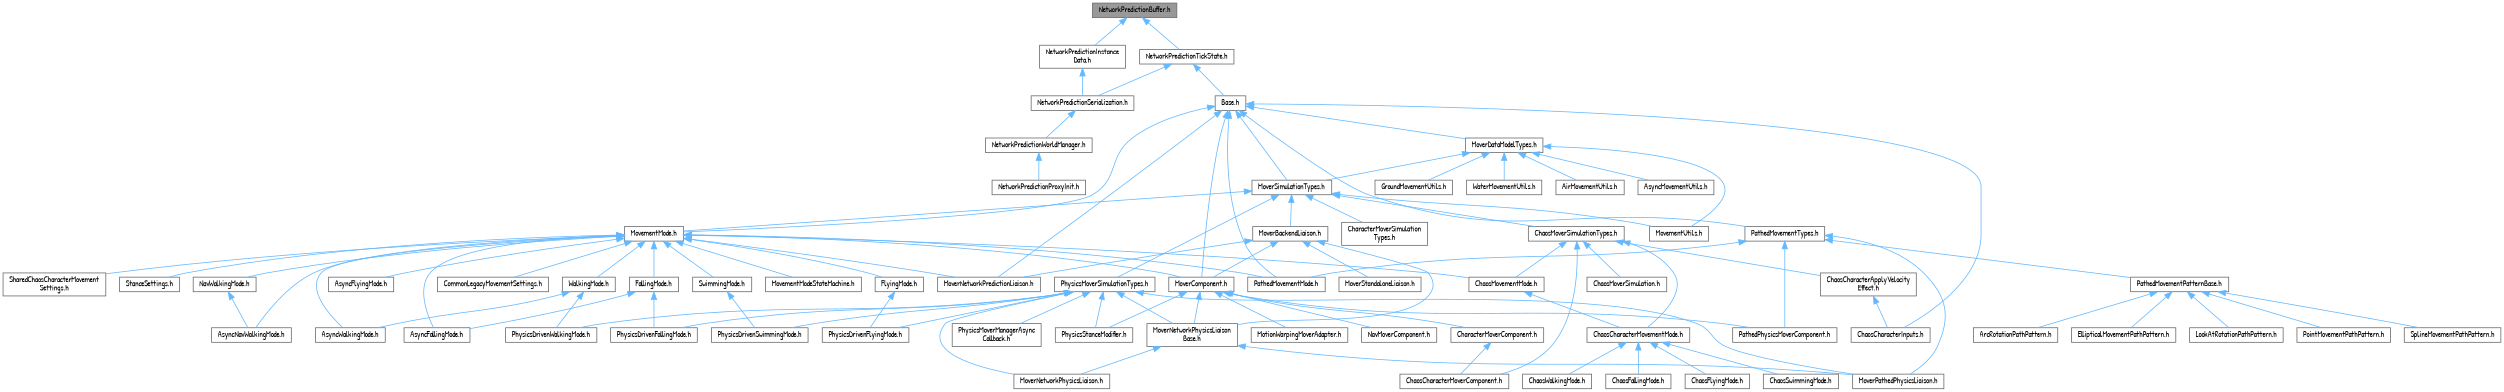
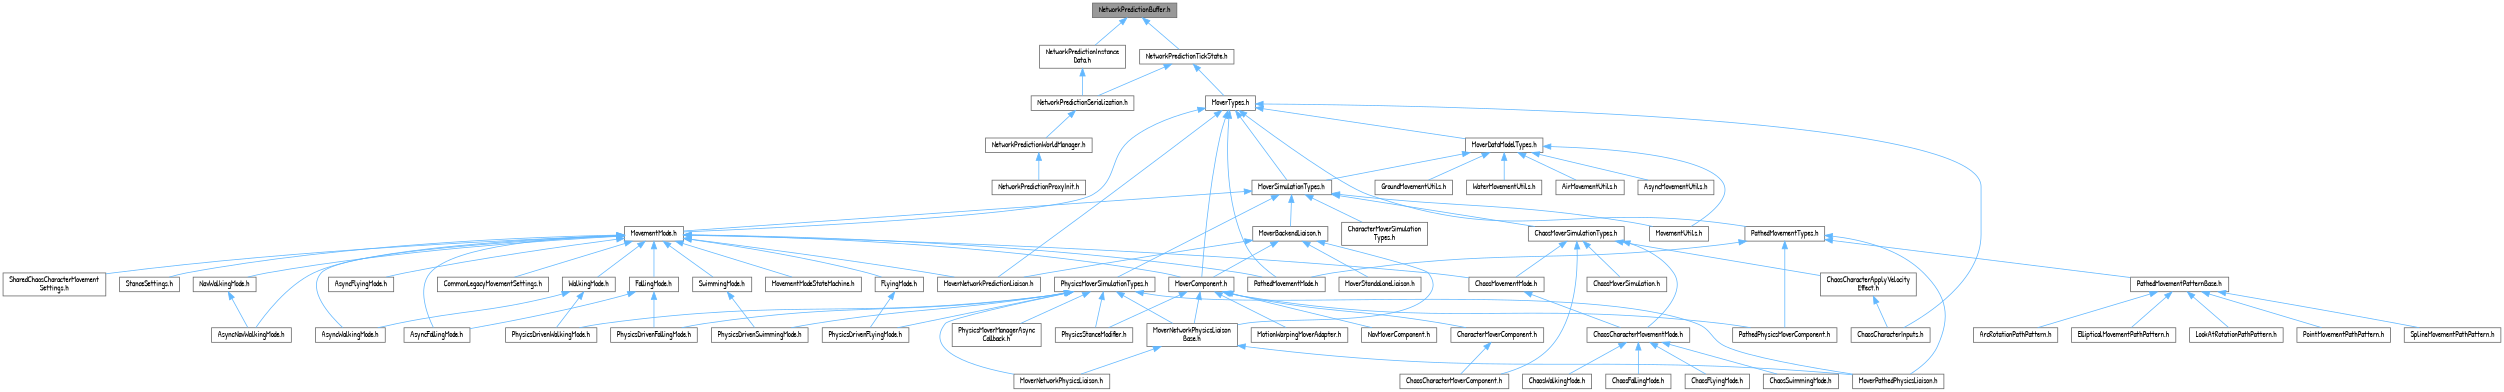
(1230, 103) -> (1230, 103)
